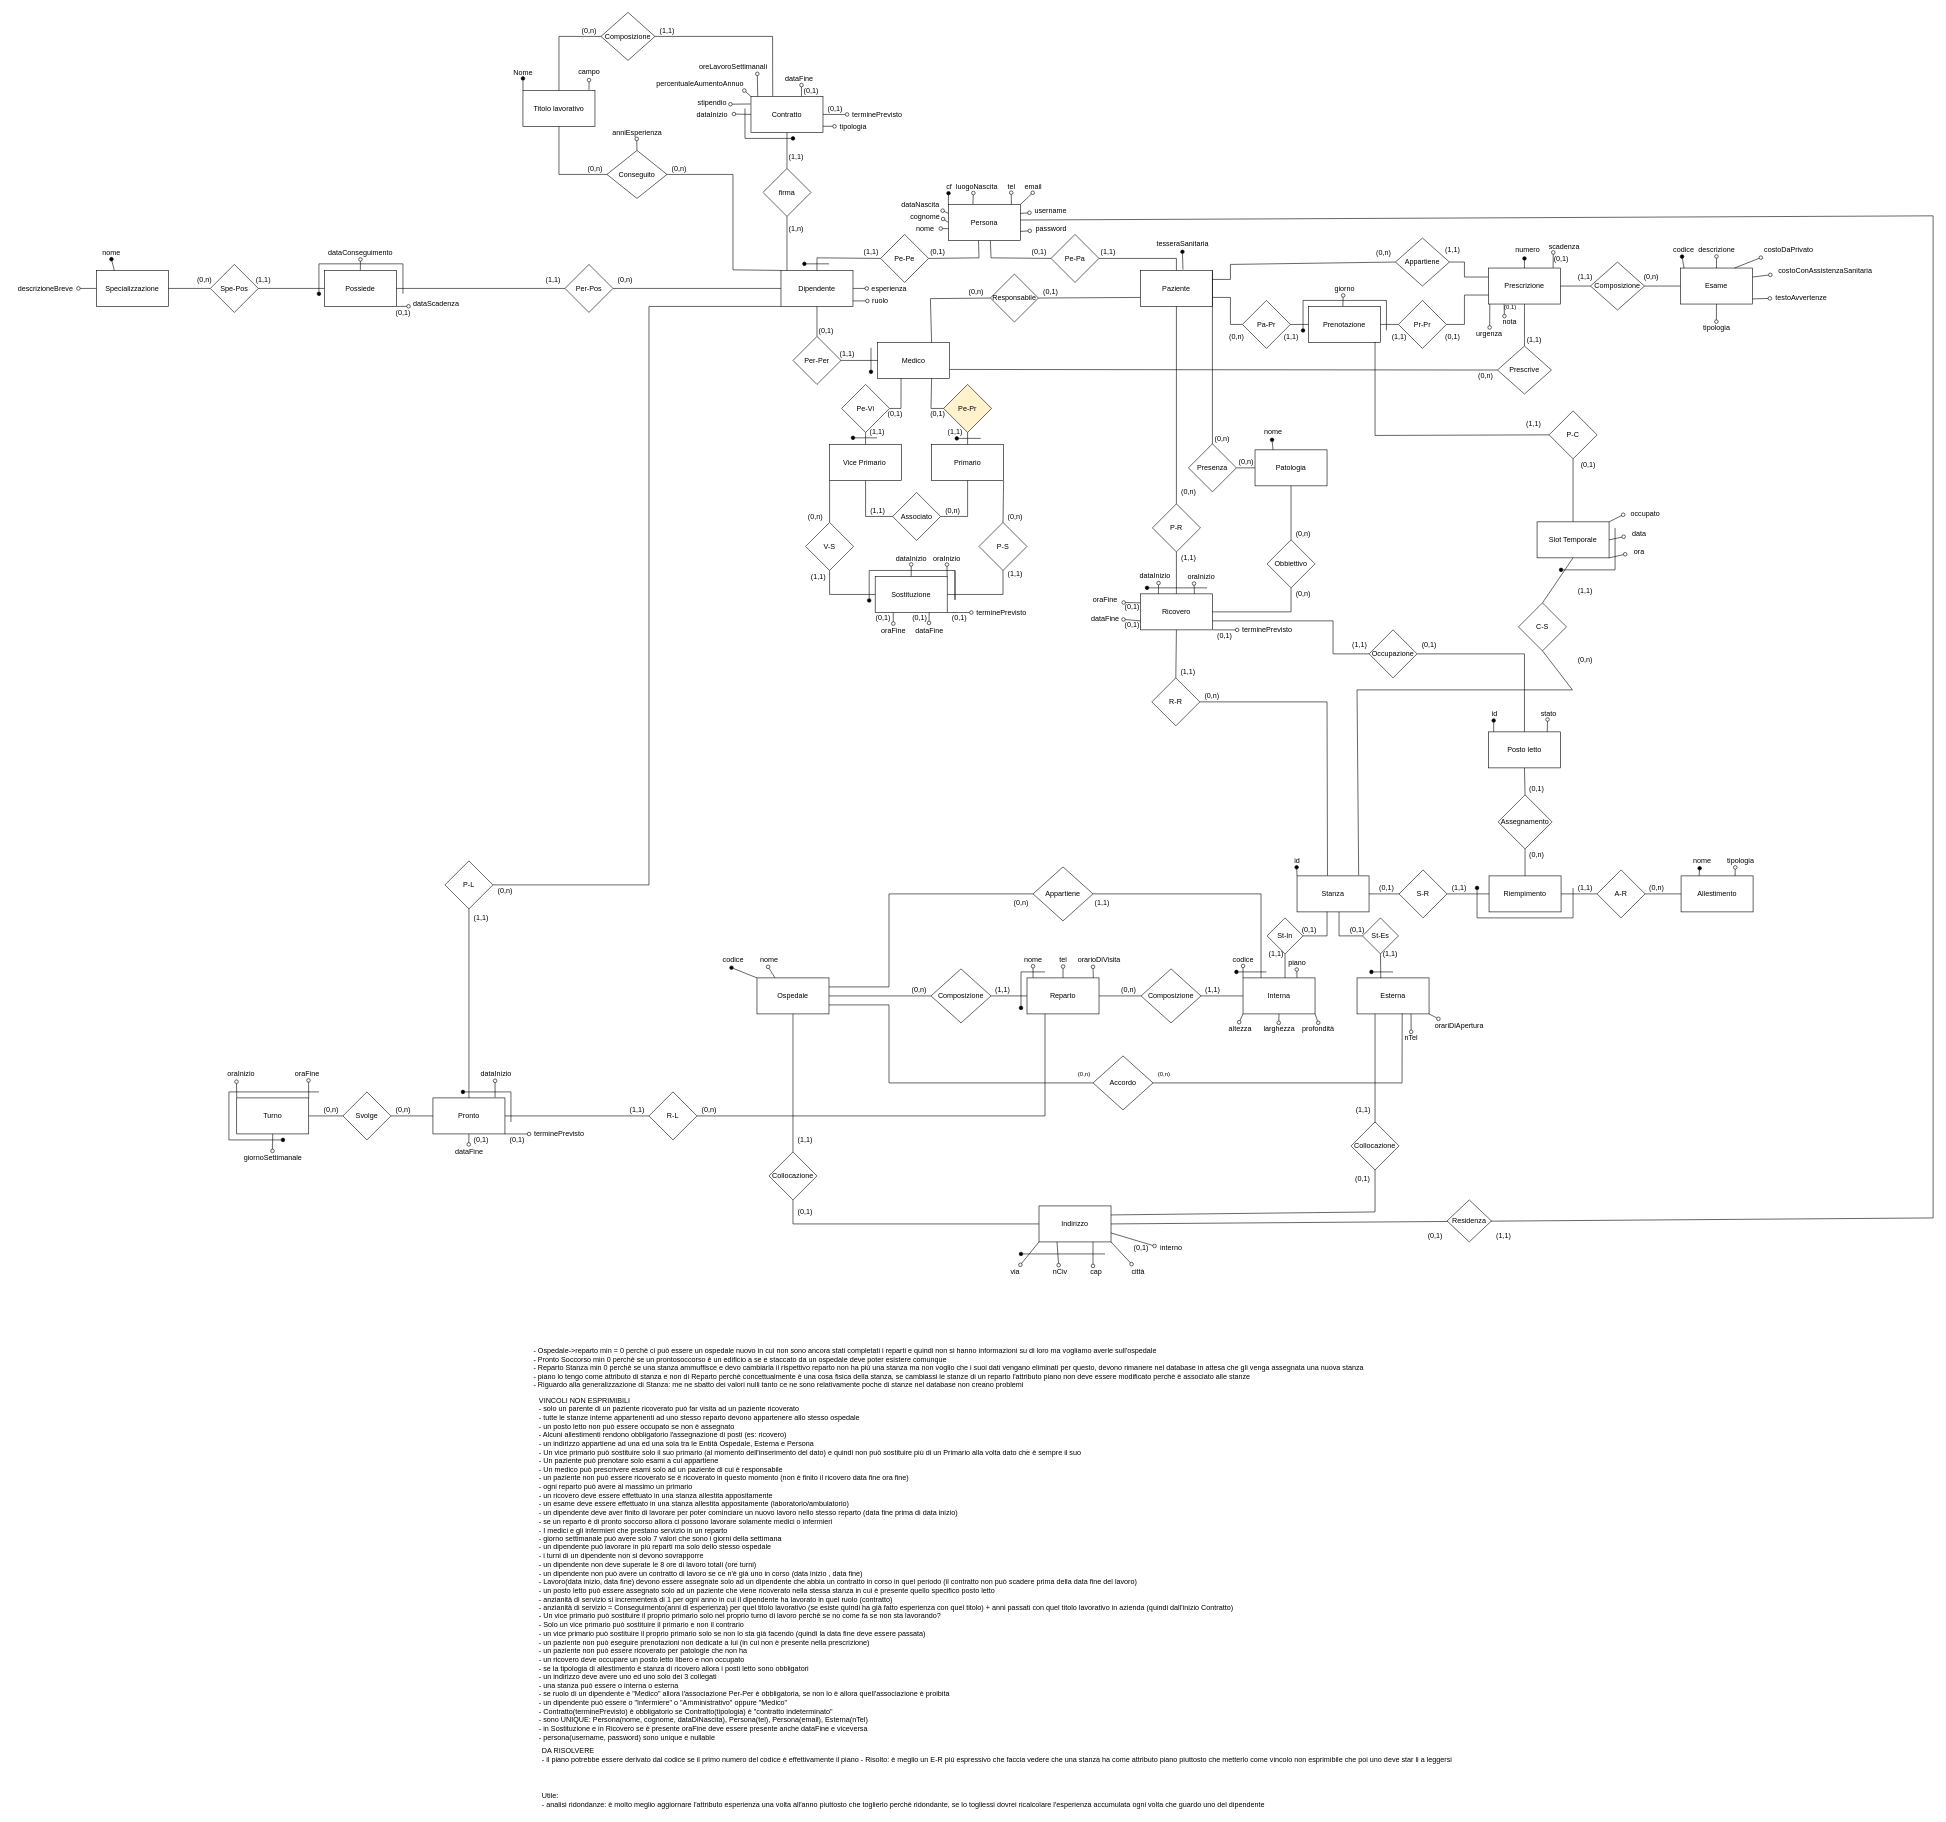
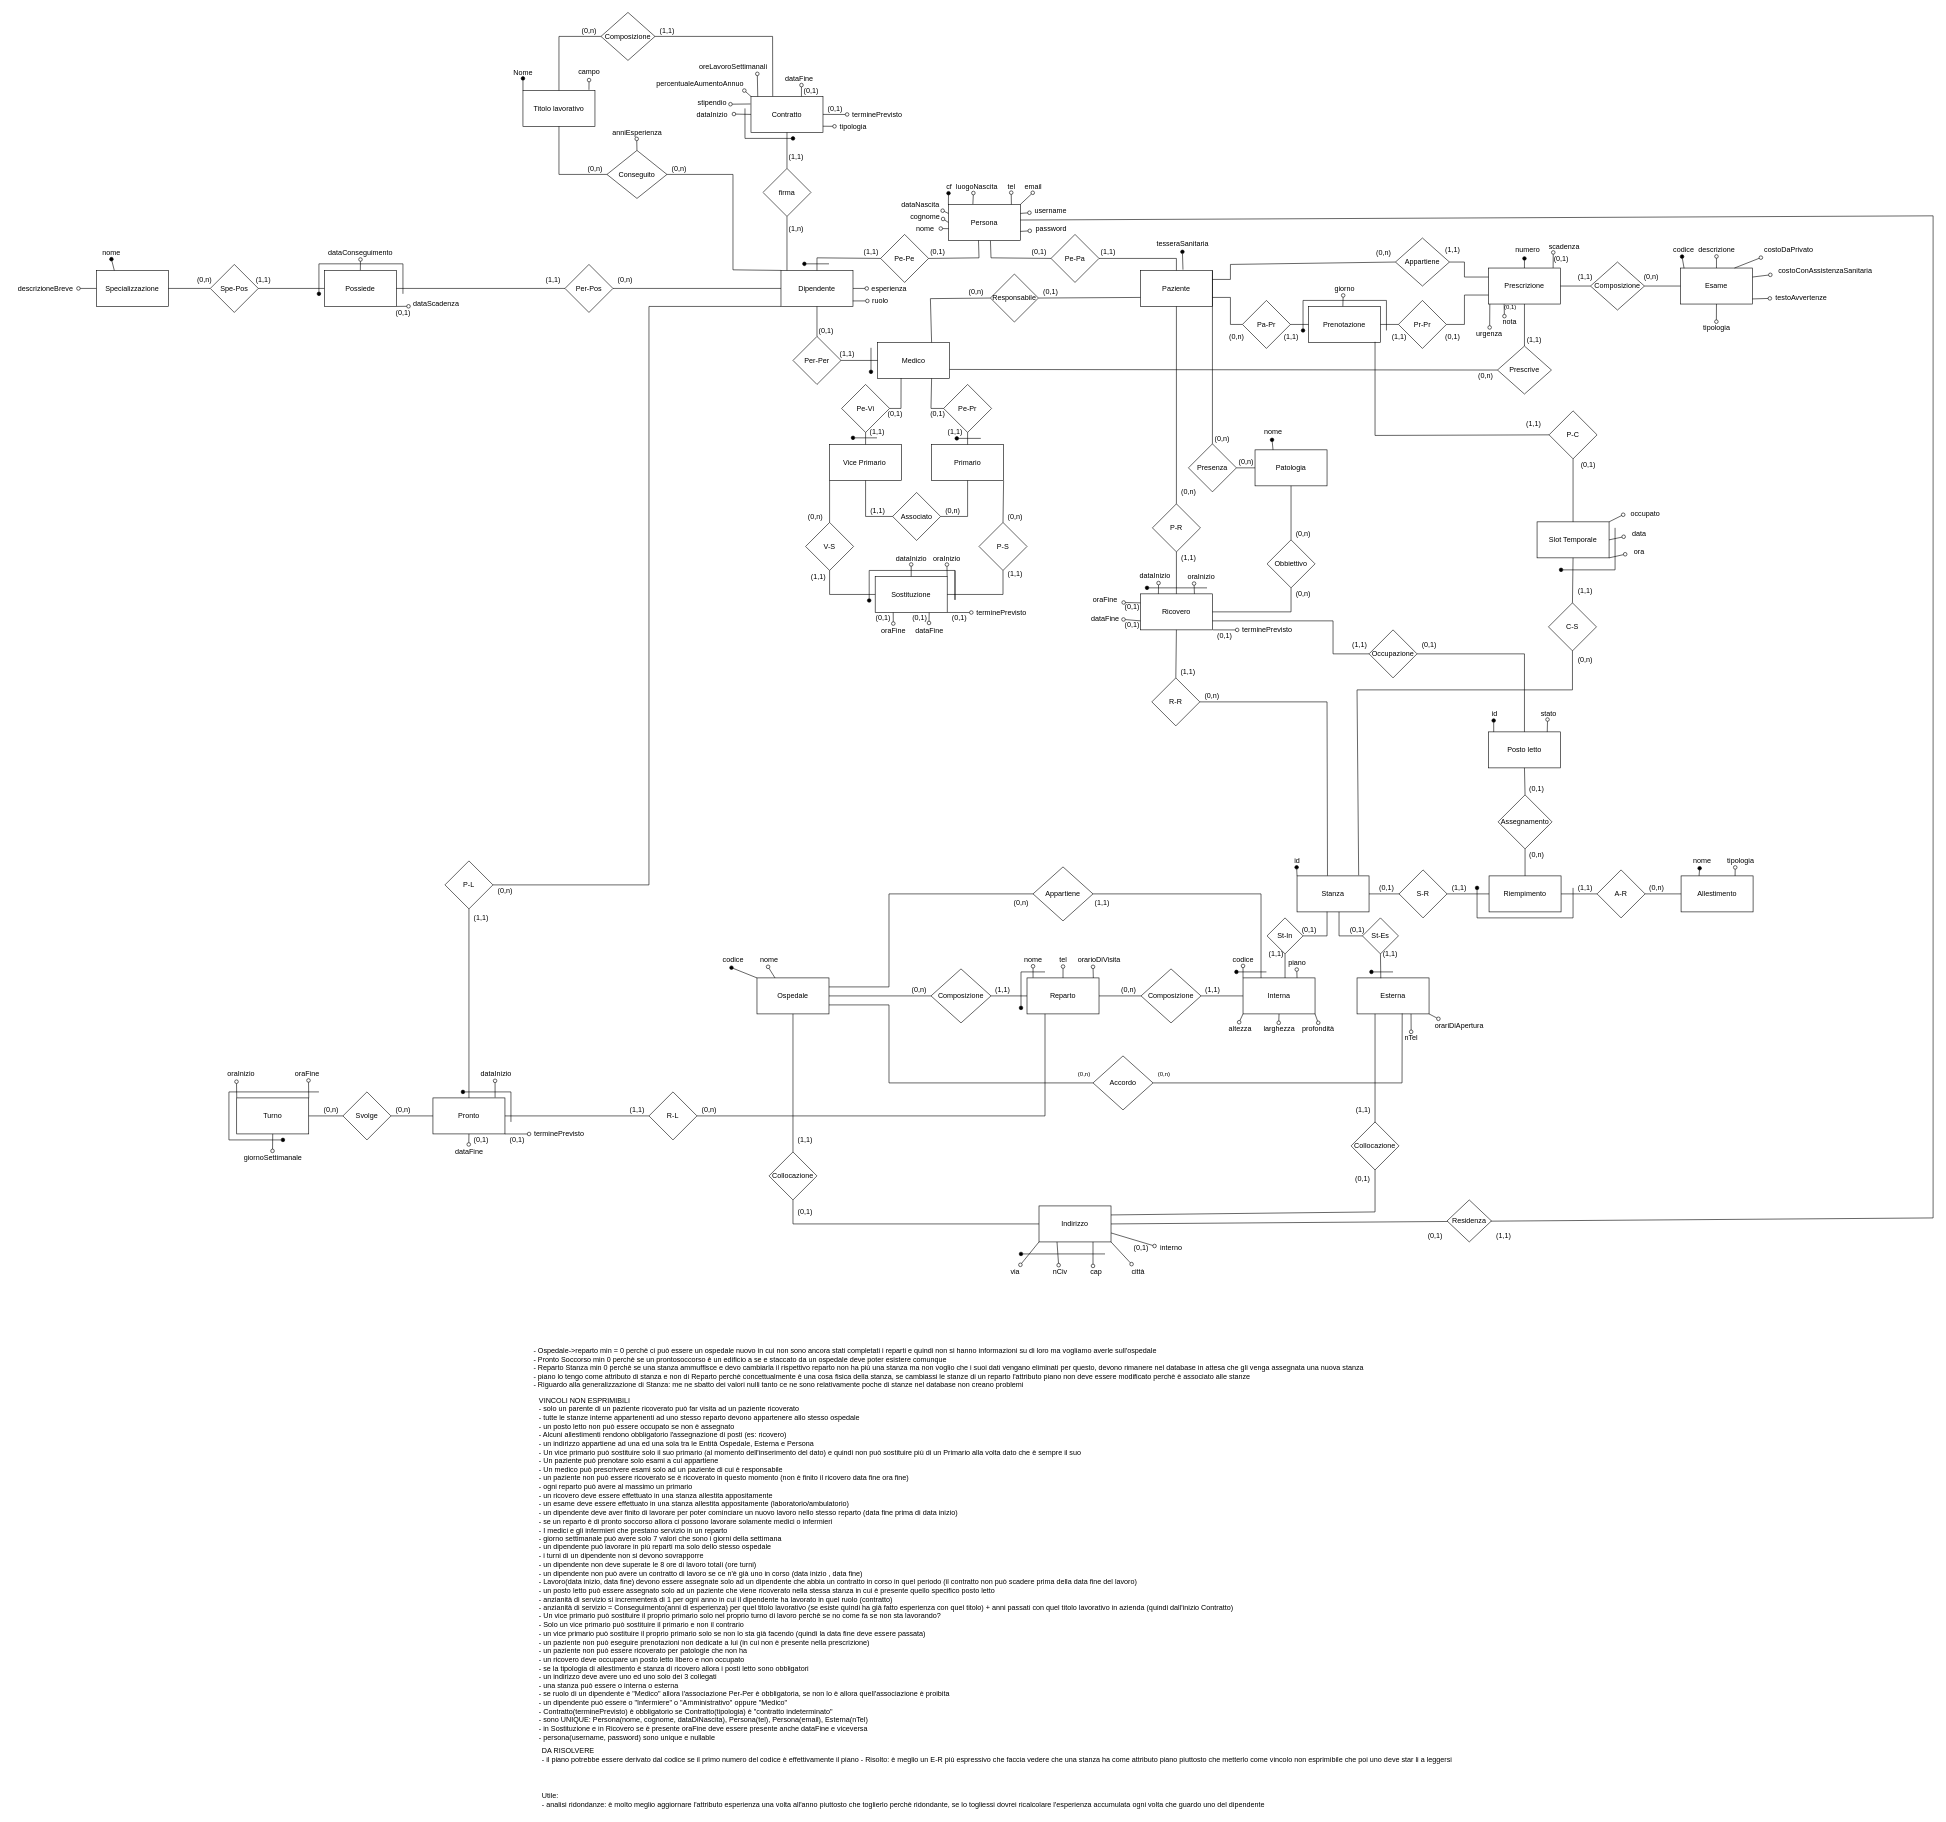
(968, 408) -> (968, 408)
(1542, 627) -> (1572, 627)
